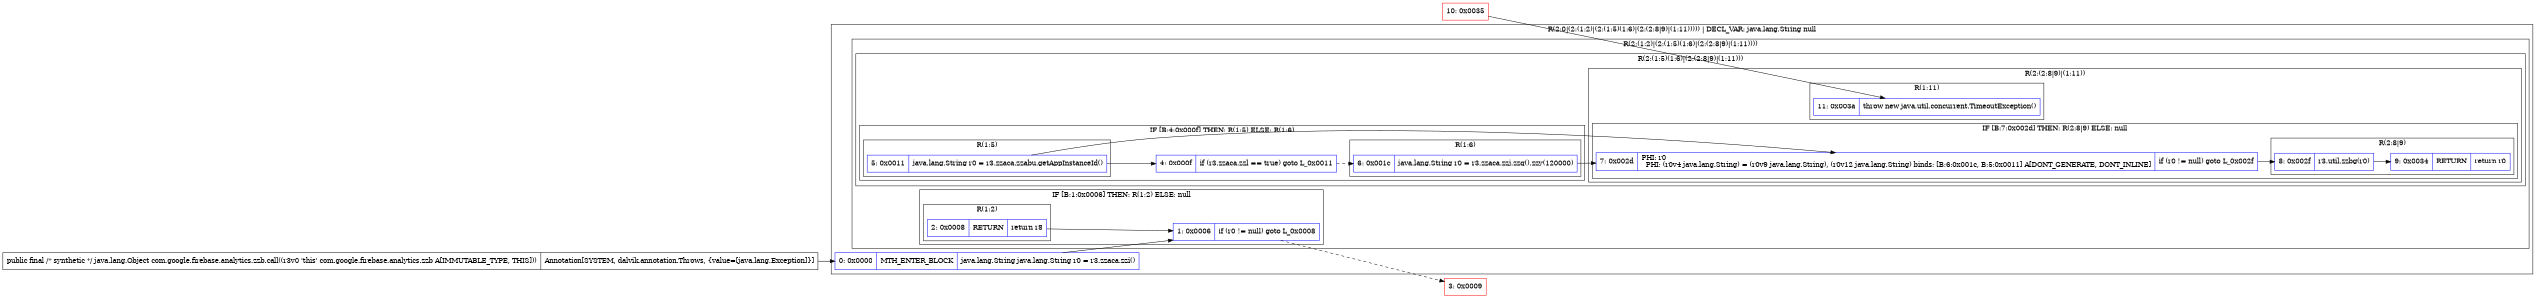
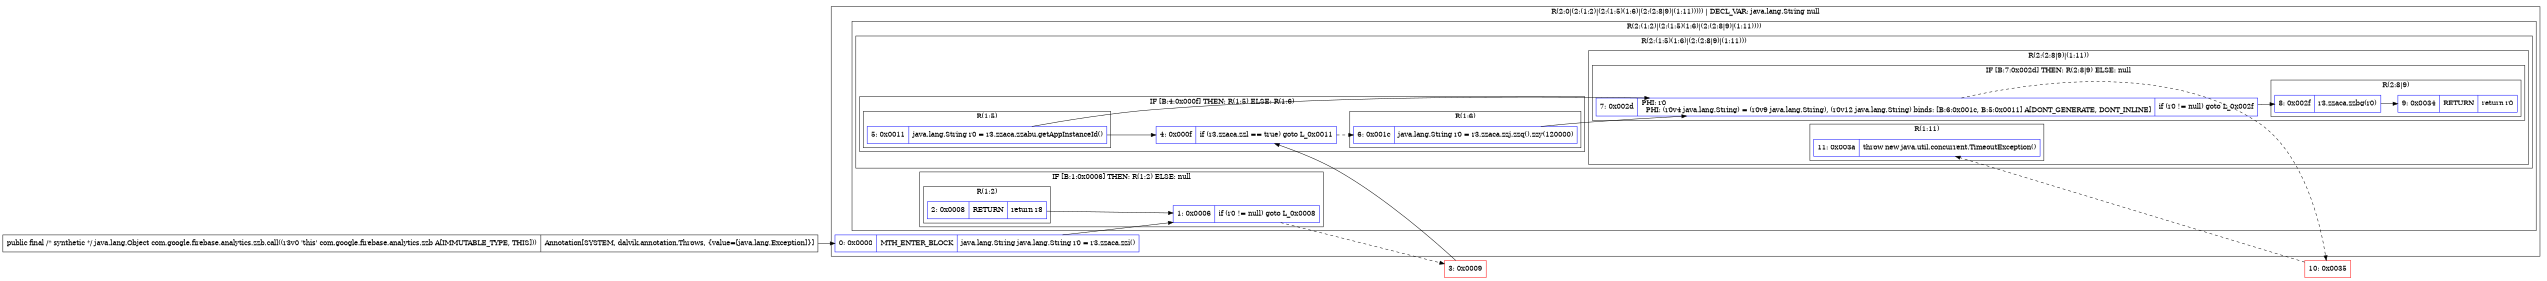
(1684, 57) -> (2132, 210)
none -> (2188, 93)
(2344, 162) -> (2348, 103)
none -> (1373, 193)
